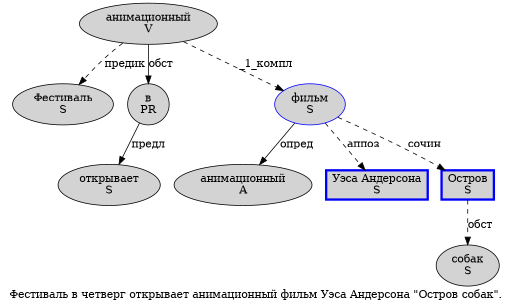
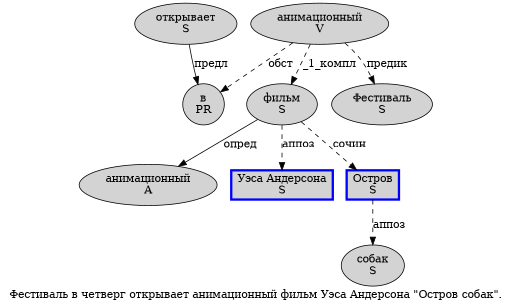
(148, 60) -> (260, 65)
(310, 104) -> (282, 104)
(131, 140) -> (192, 61)
(480, 225) -> (389, 225)
